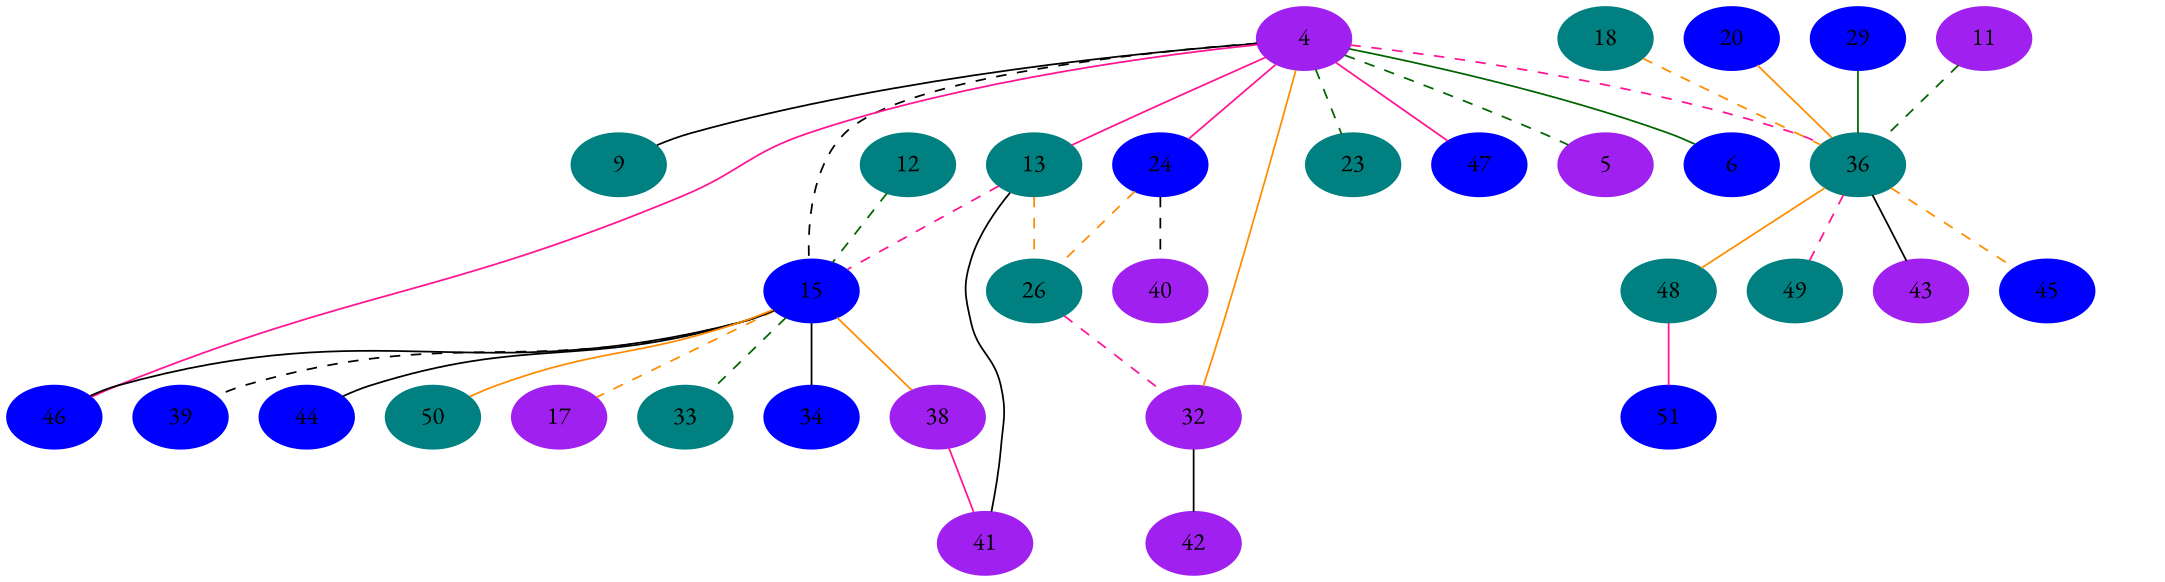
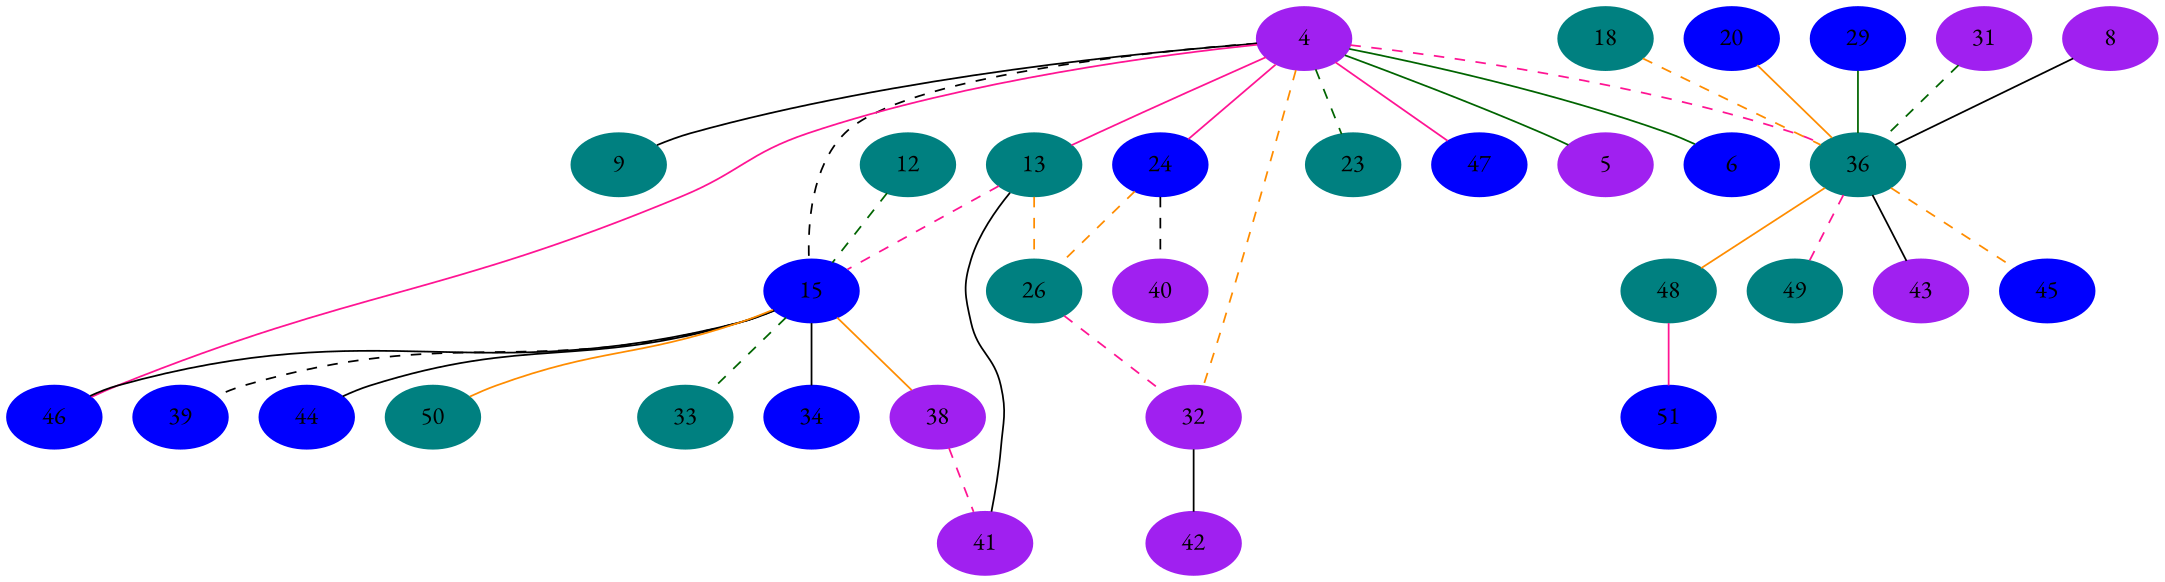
(1984, 39) -> (1984, 39)
none -> (2110, 39)
(1457, 98) -> (1457, 98)
(1251, 229) -> (1251, 229)
(559, 417) -> none
(961, 480) -> (961, 480)
